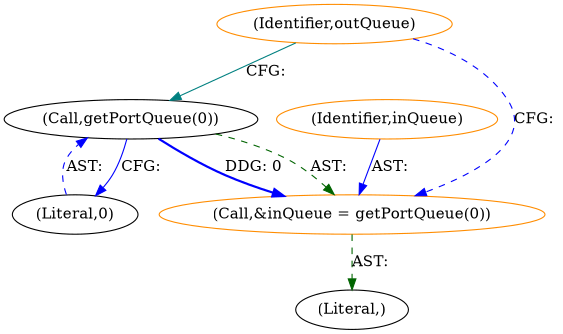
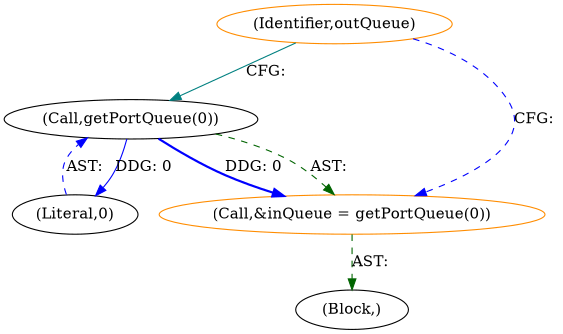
(387, 119) -> none
(144, 167) -> (144, 167)
(352, 310) -> (352, 310)
